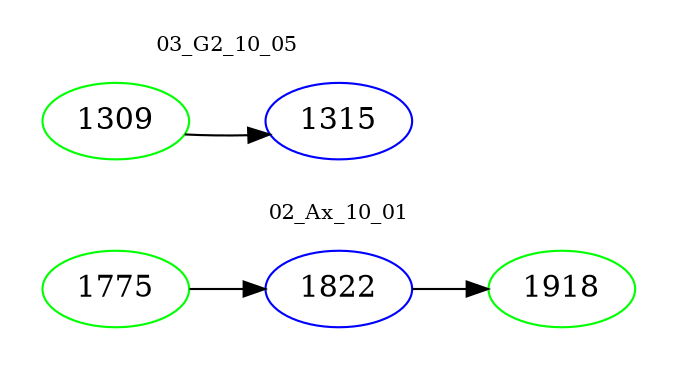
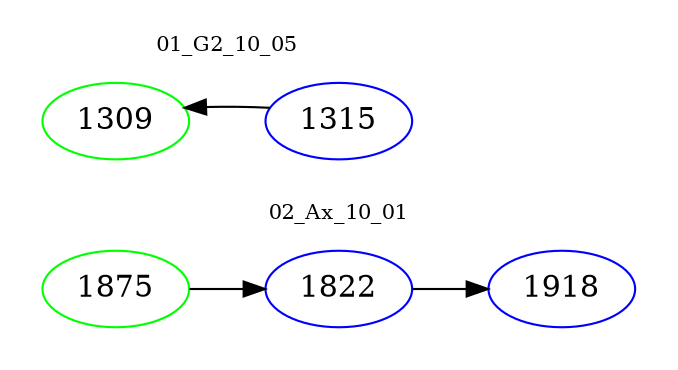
(227, 46) -> (227, 46)
(216, 135) -> (238, 107)
(116, 289) -> (116, 289)
(562, 289) -> (562, 289)
